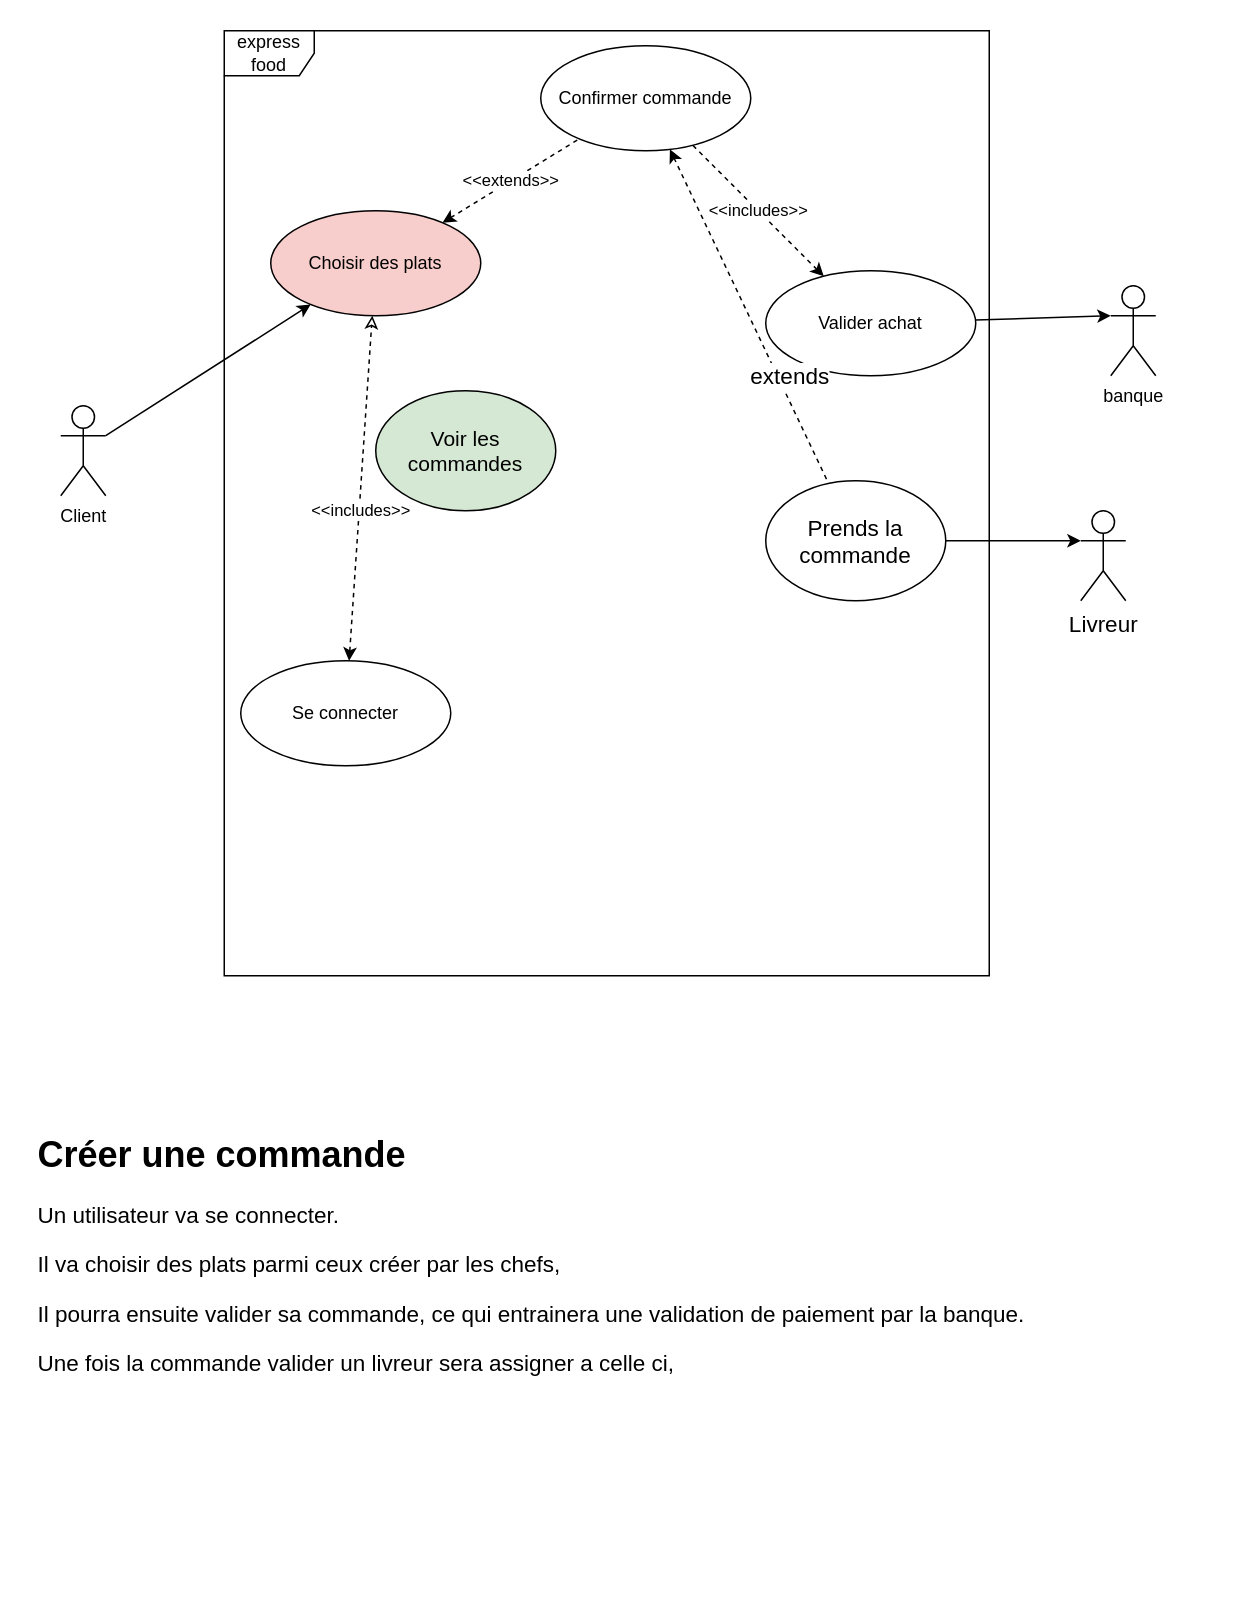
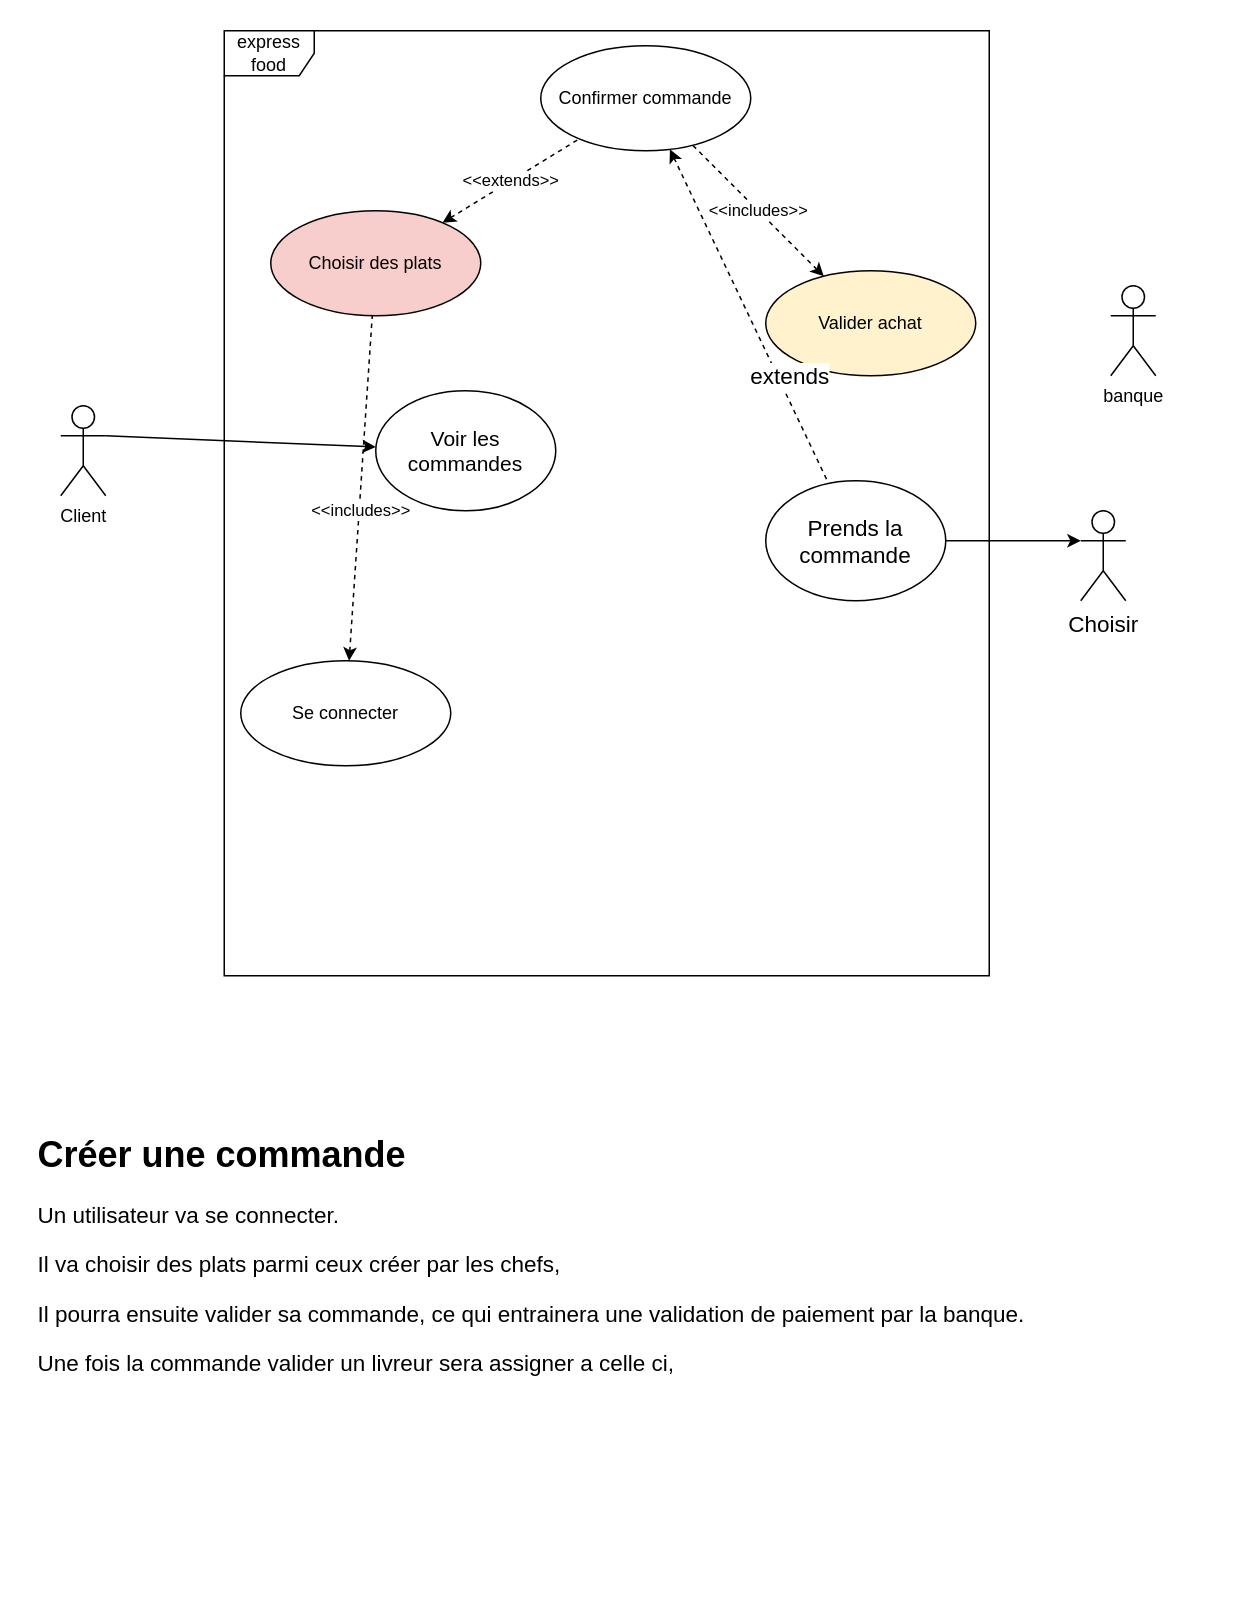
(1039, 318) -> none
(871, 323) -> (871, 323)
(371, 327) -> (372, 323)
(205, 372) -> none
none -> (237, 441)
(466, 451) -> (466, 451)
(1104, 625) -> (1104, 625)
